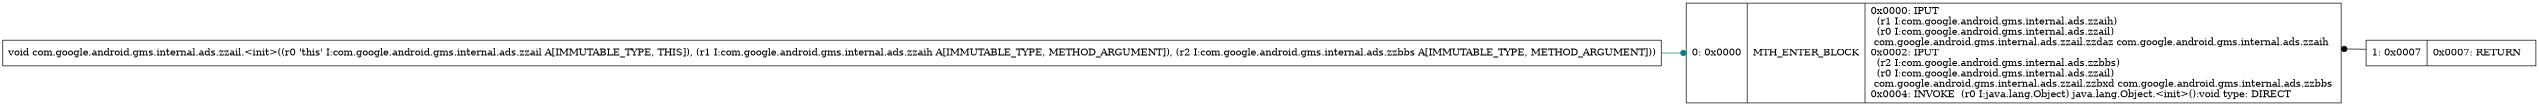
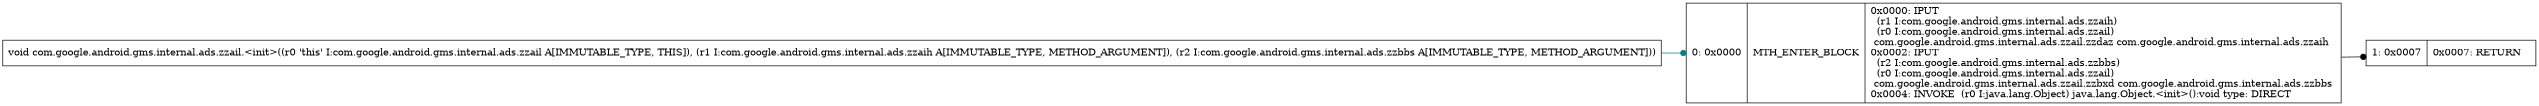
(2357, 49) -> (2351, 57)
